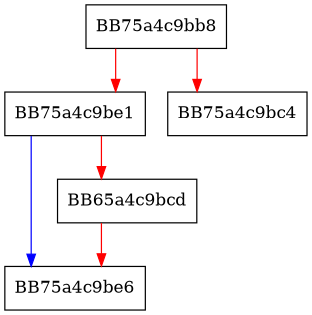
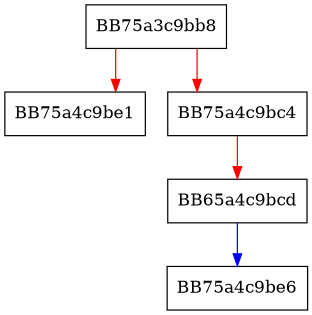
(156, 27) -> (156, 27)
(101, 151) -> (237, 151)
(31, 195) -> none
(101, 238) -> (237, 238)
